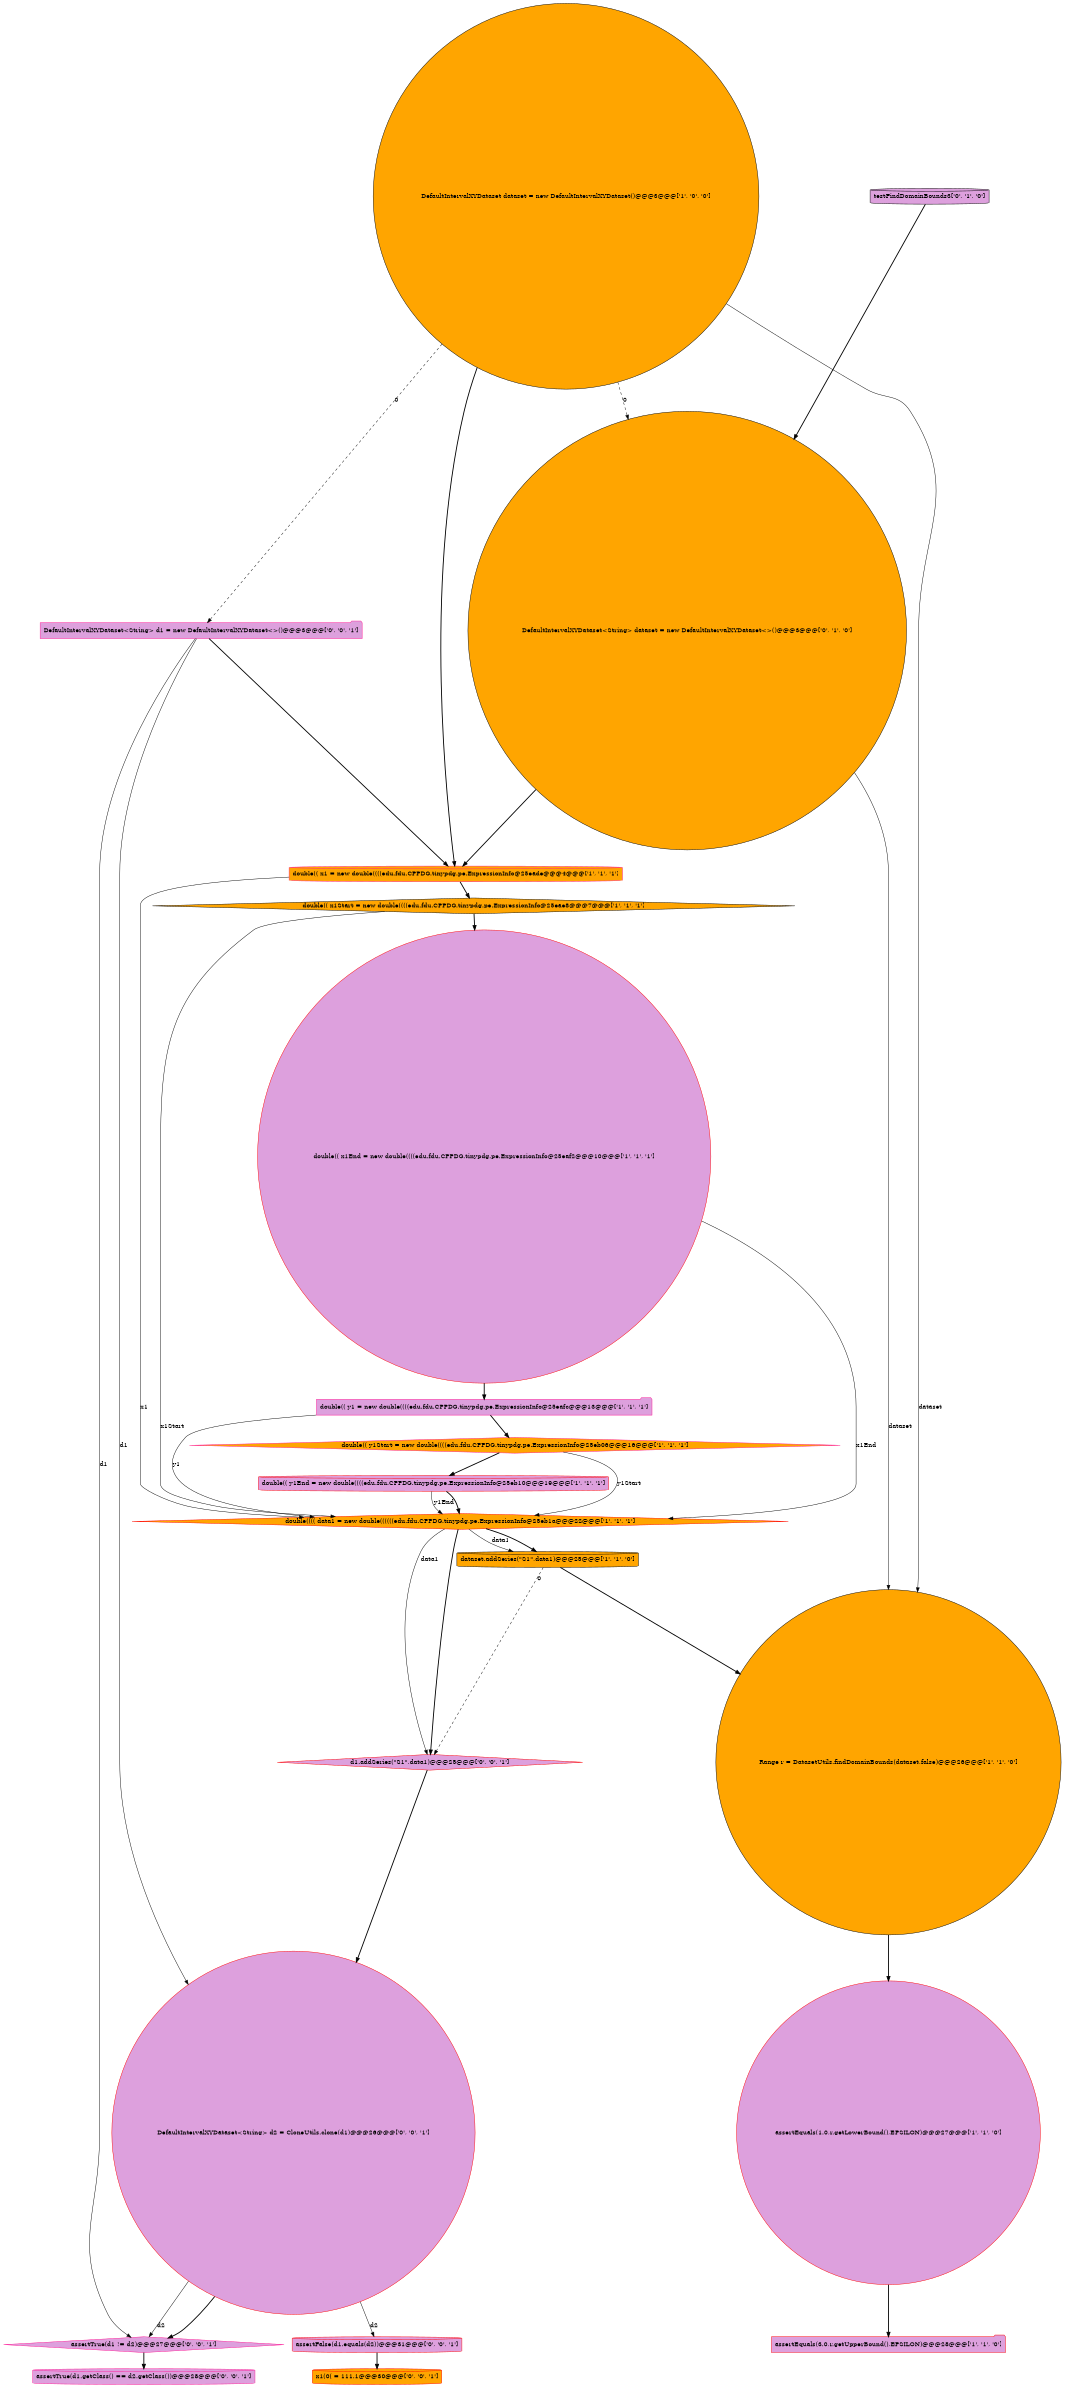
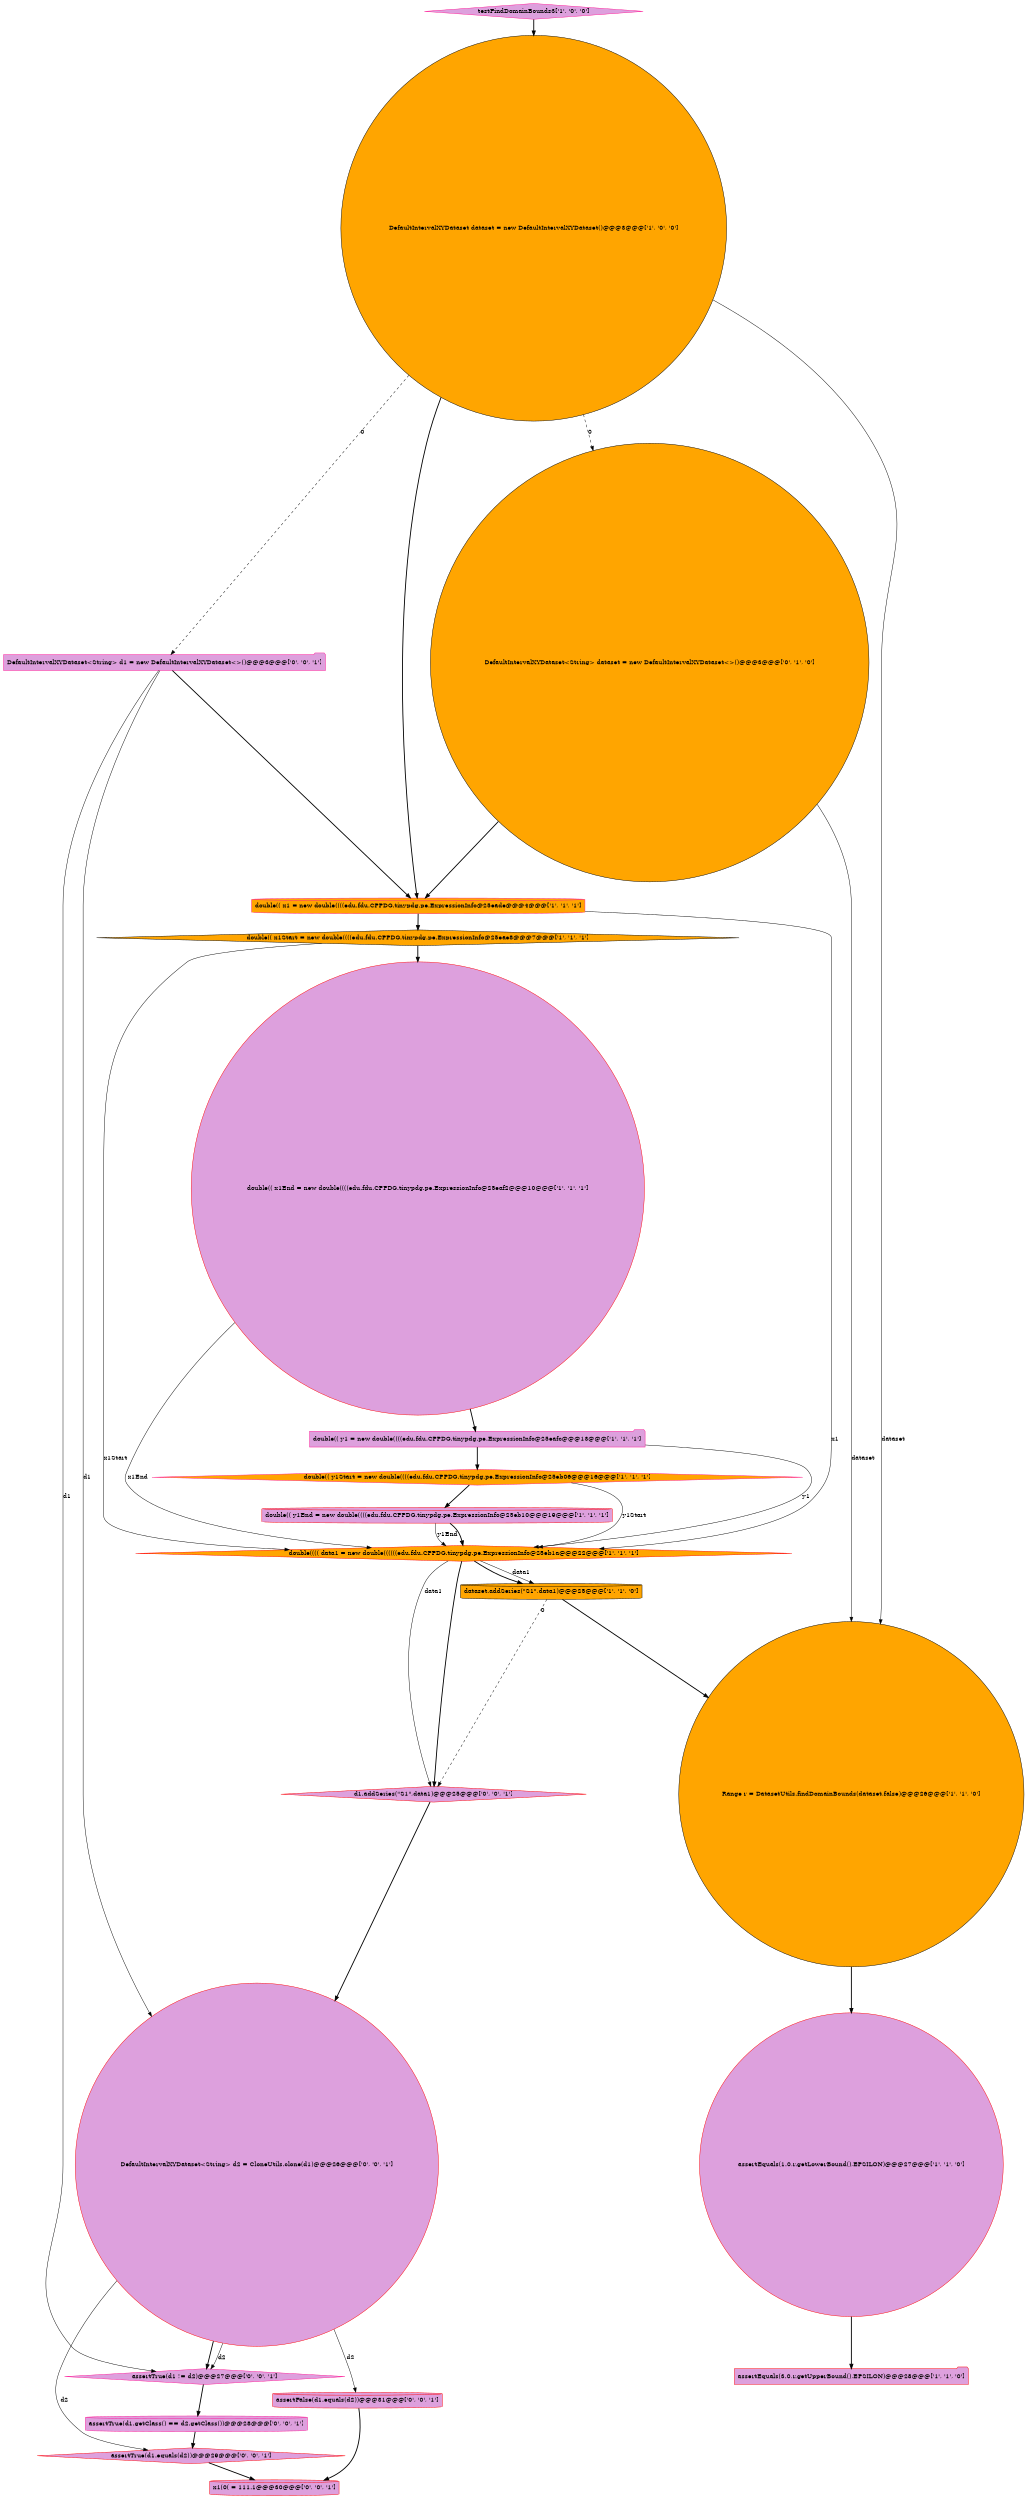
none -> (534, 11)
(930, 196) -> none
(377, 2377) -> (274, 2488)
none -> (191, 2456)
